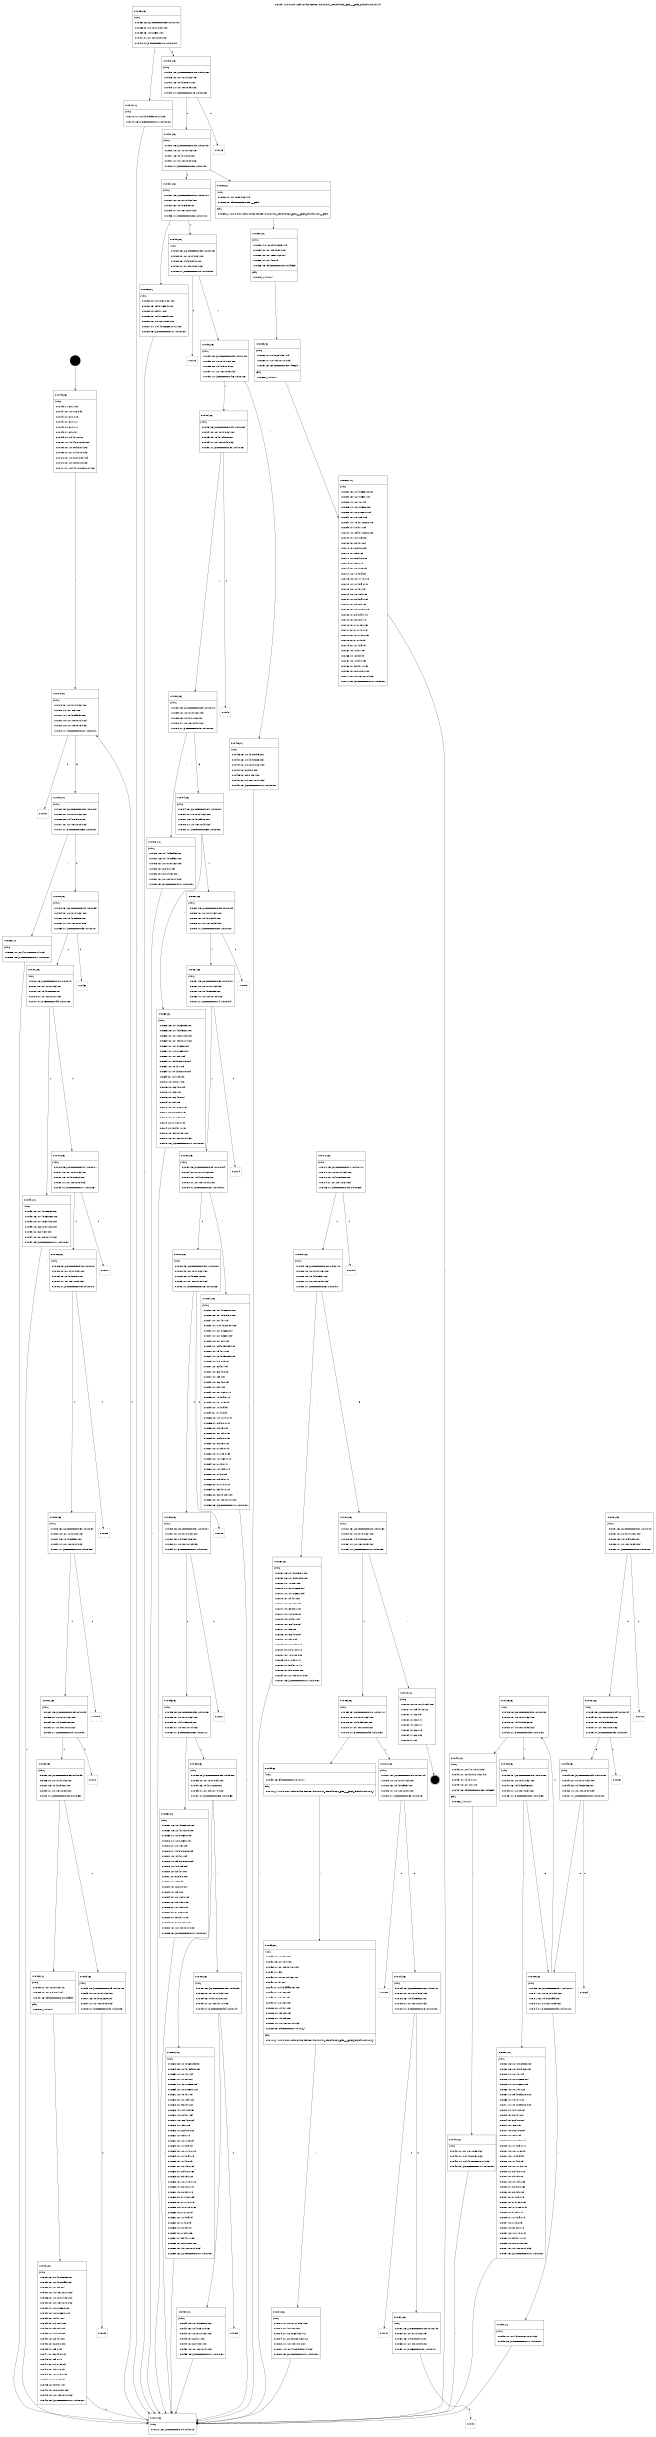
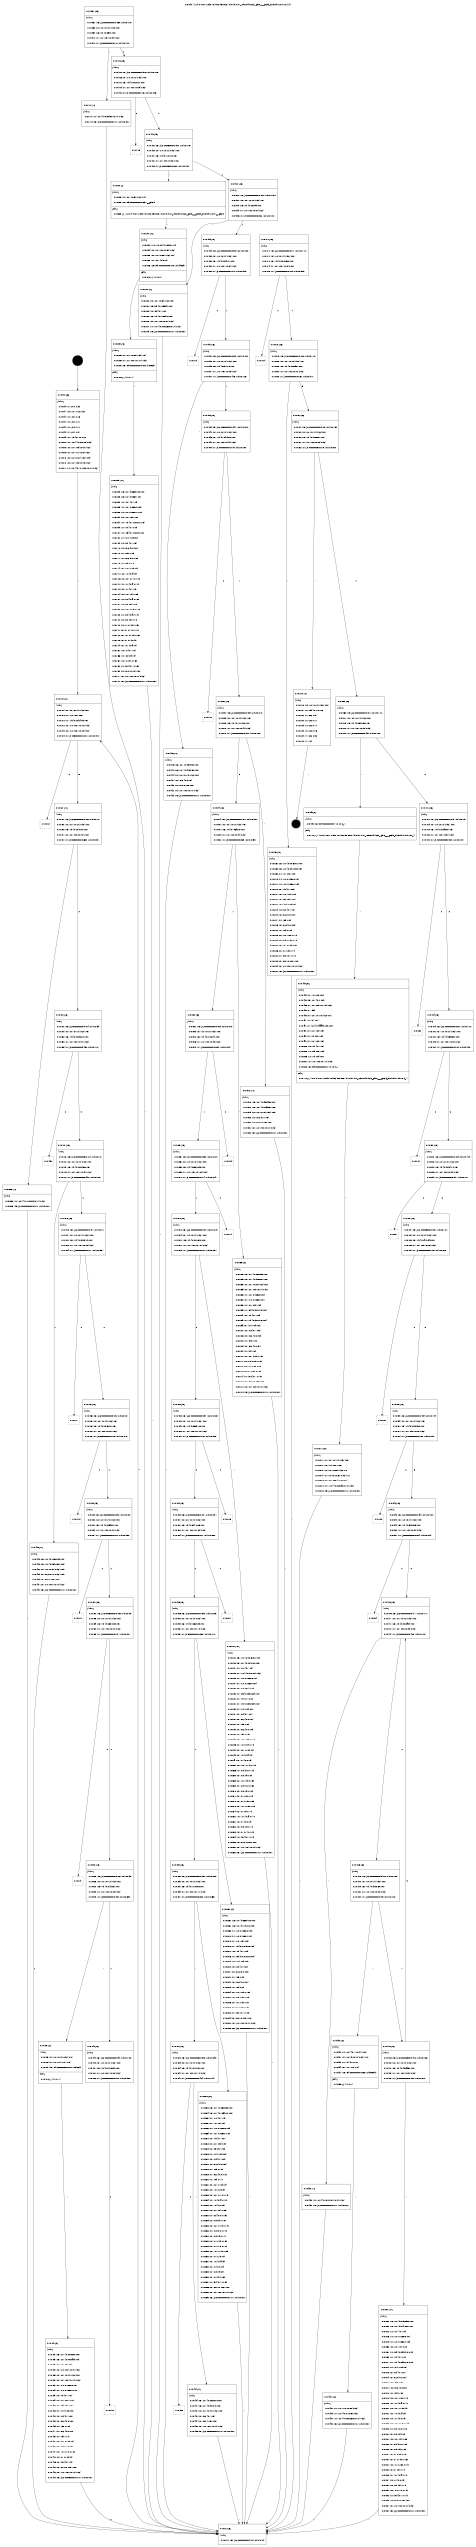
none -> (437, 1197)
